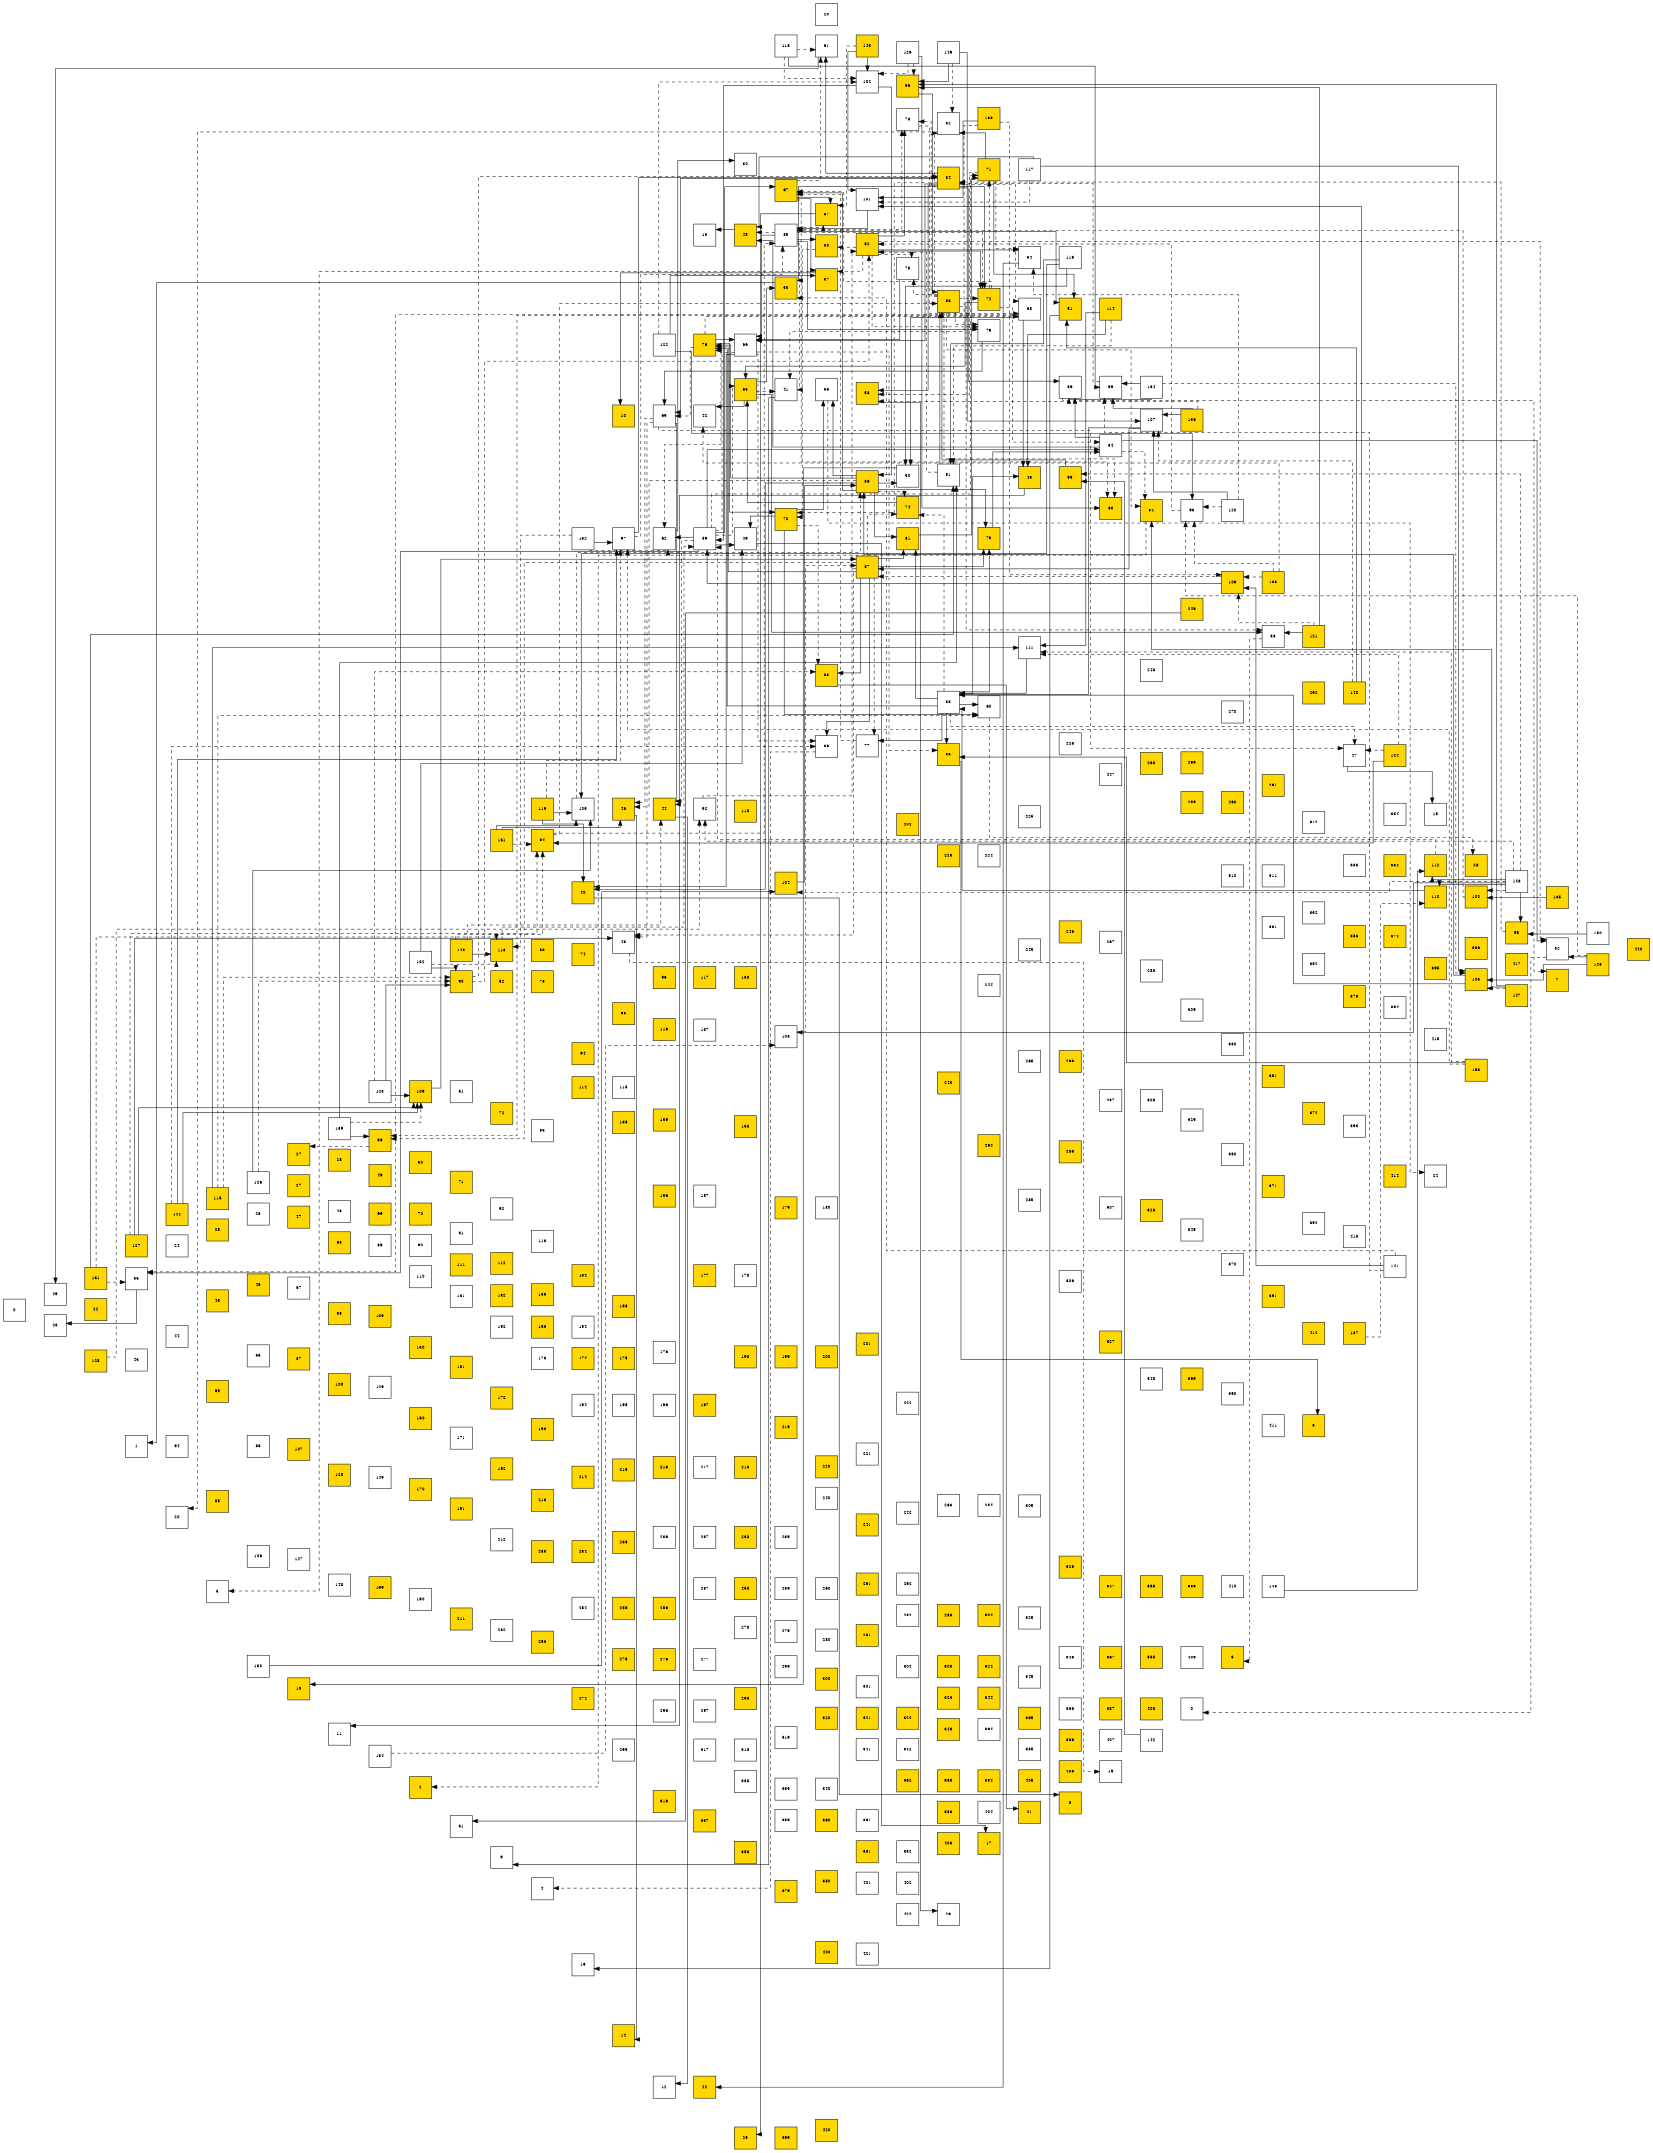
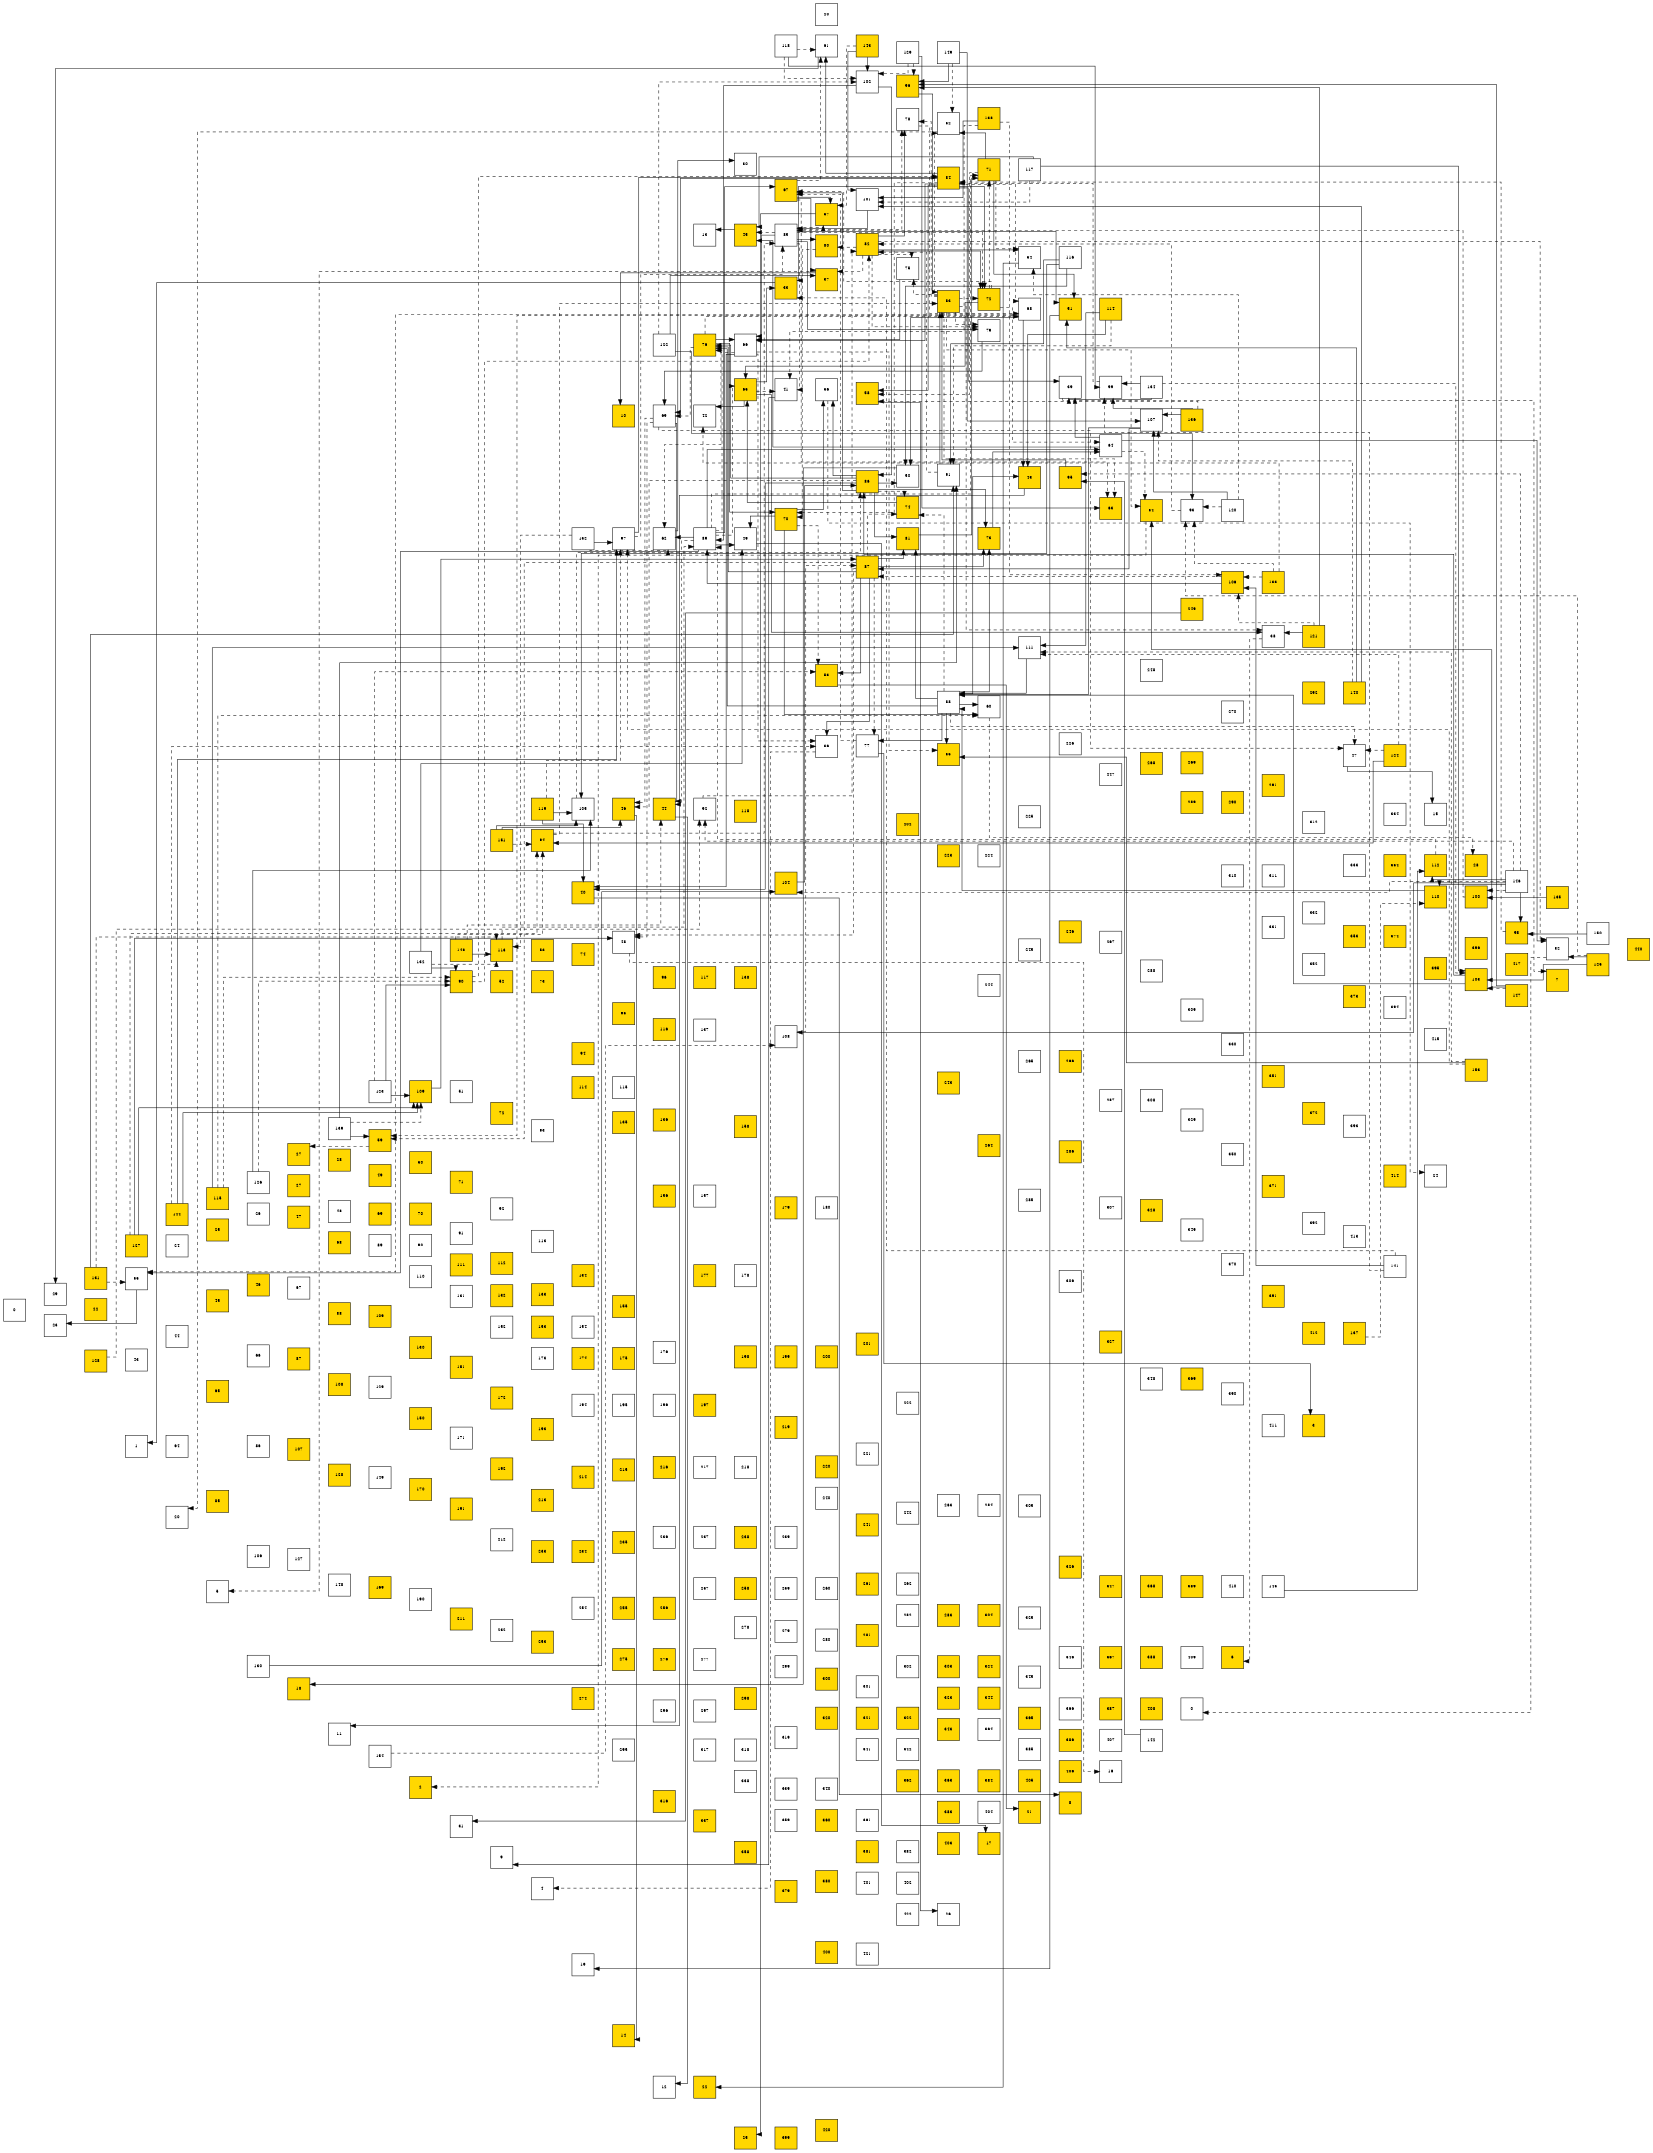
(961, 1263) -> (894, 1364)
(745, 1467) -> (745, 1467)
(745, 1589) -> (745, 1589)
